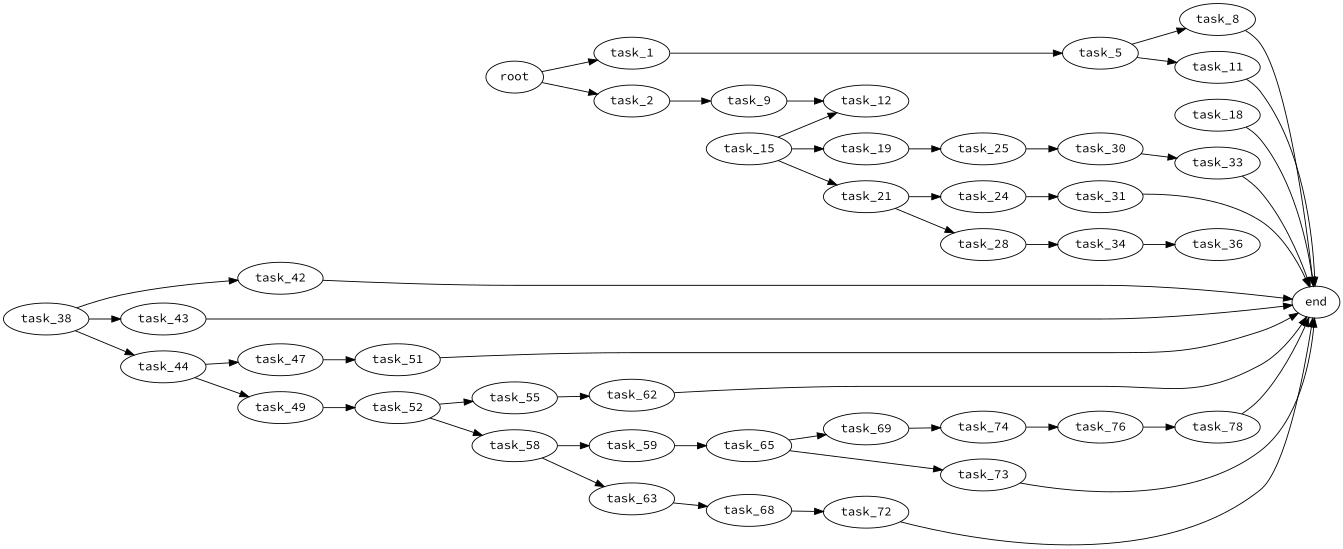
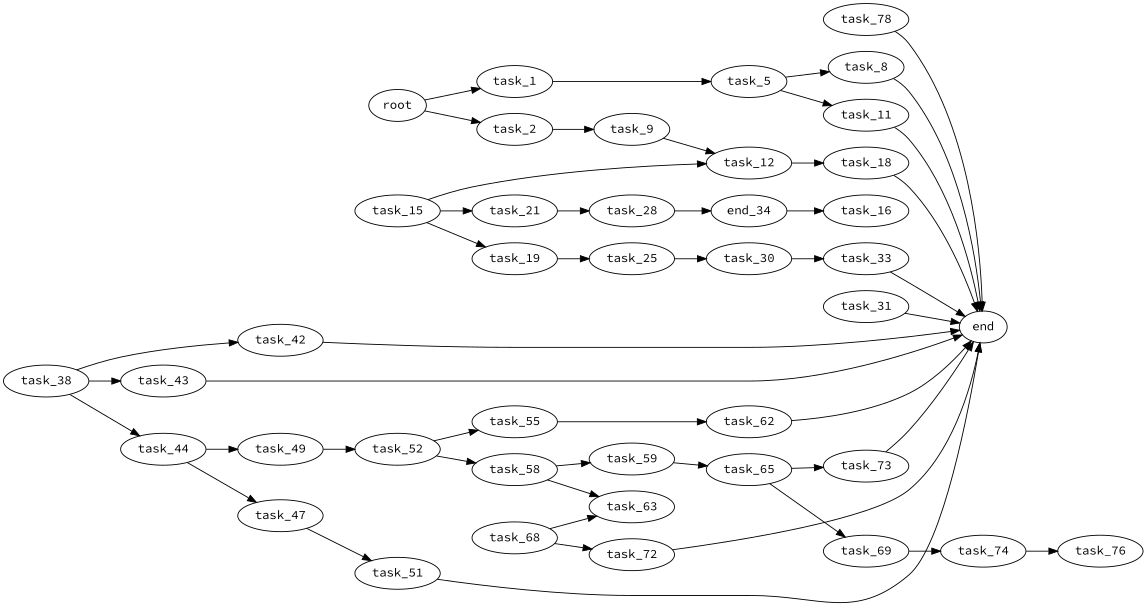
none -> (803, 163)
(983, 197) -> none
(1100, 245) -> (749, 211)
(1218, 245) -> (866, 211)
(1155, 427) -> none
(686, 504) -> (569, 524)
